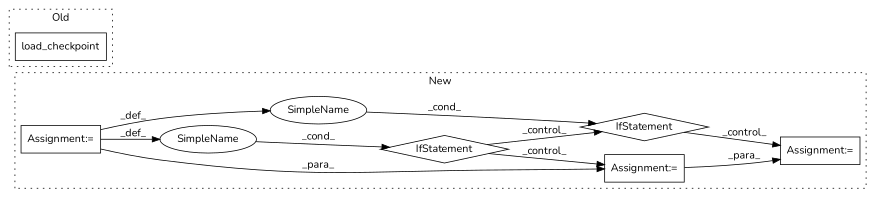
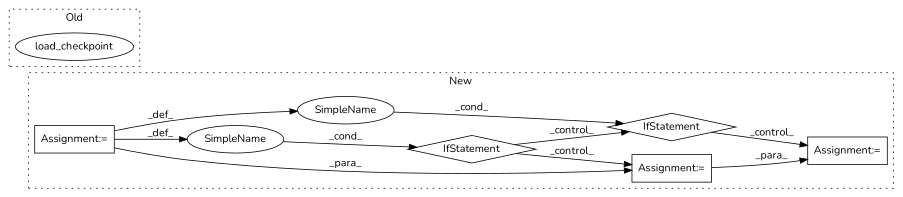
(61, 47) -> (74, 47)
